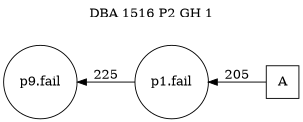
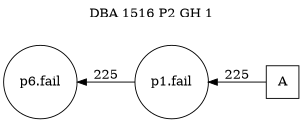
(237, 75) -> (237, 75)
(40, 82) -> (40, 82)
